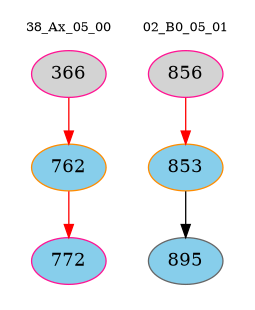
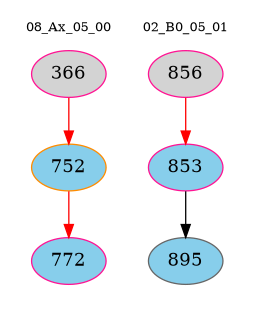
(69, 28) -> (69, 28)
(69, 168) -> (69, 168)
(186, 168) -> (186, 168)
